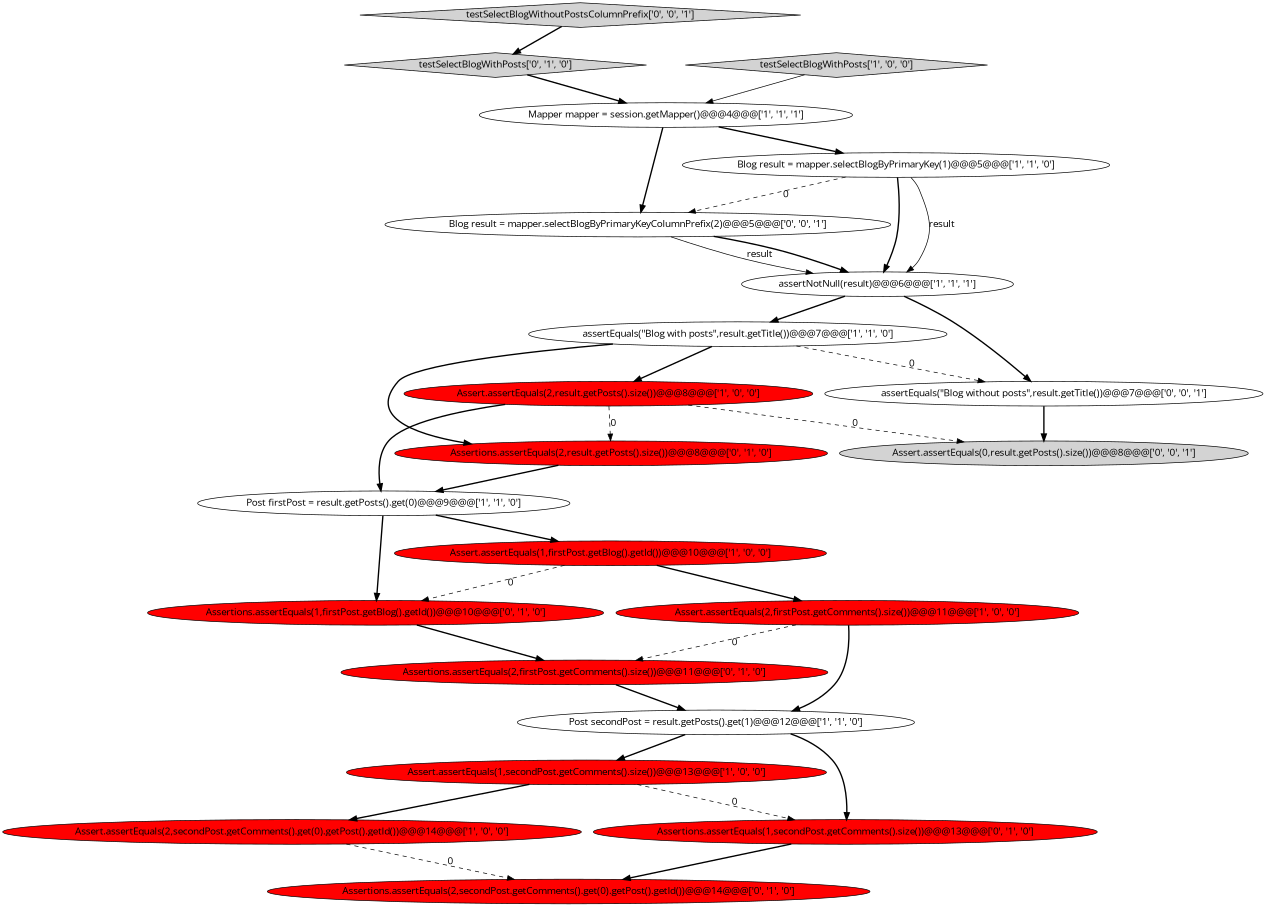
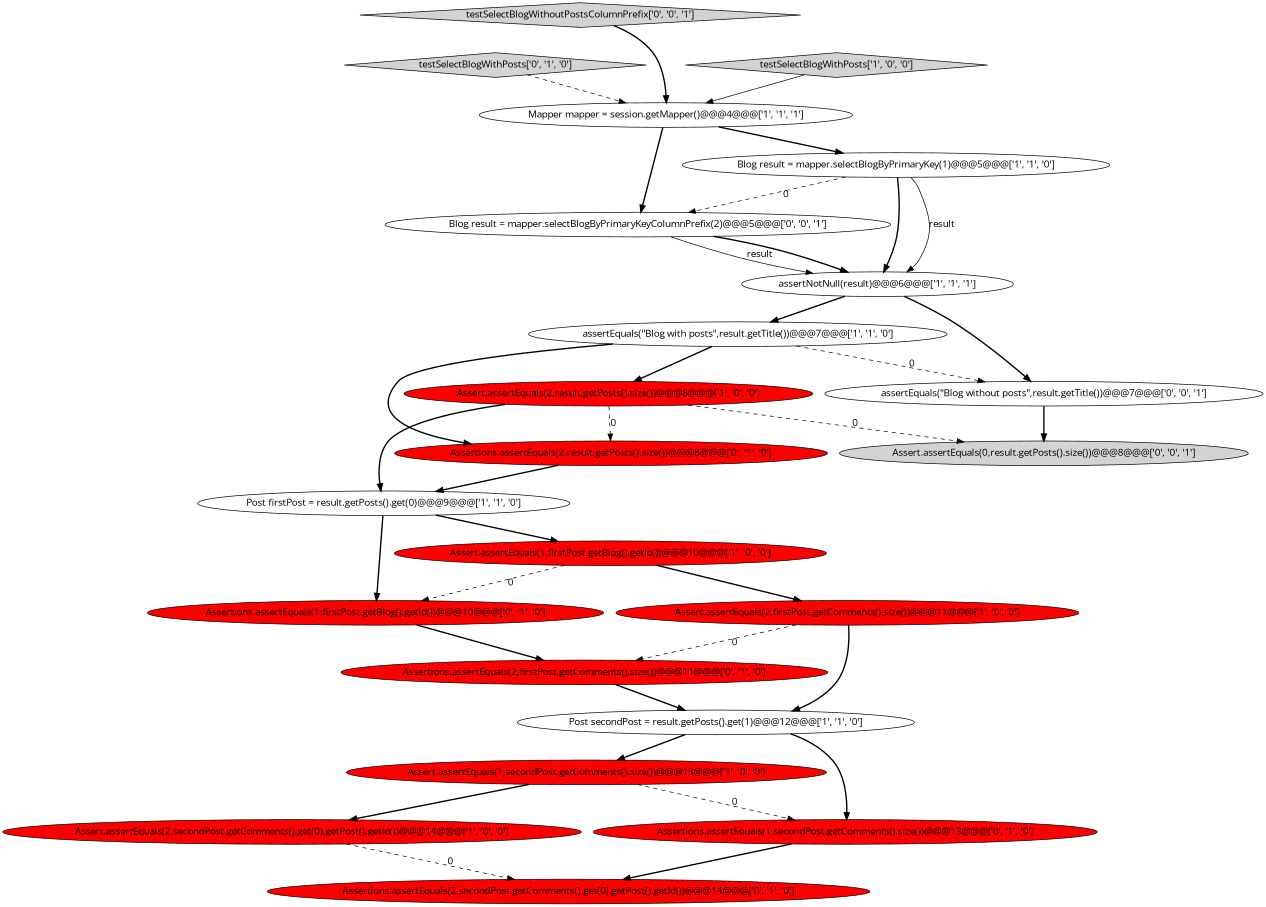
(541, 38) -> (652, 52)
(573, 88) -> (573, 88)
